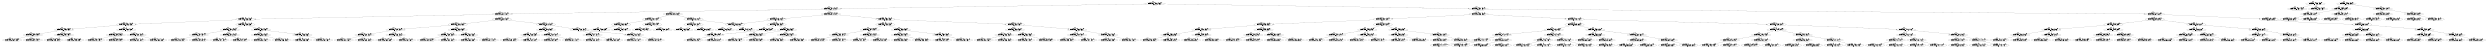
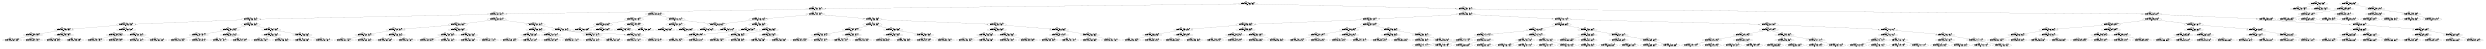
none -> (1940, 45)
